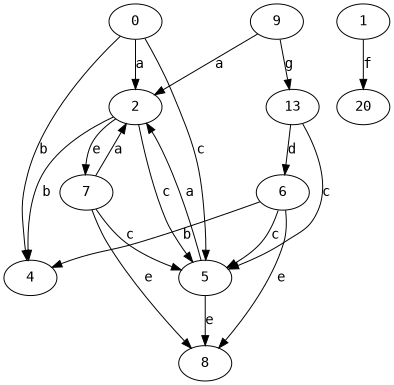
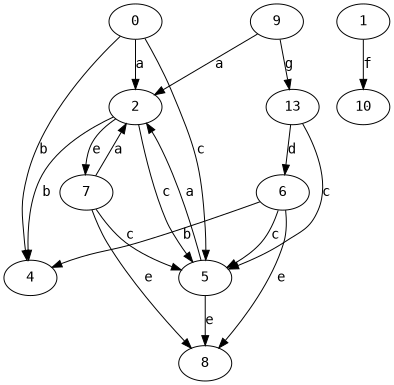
(363, 107) -> (363, 107)
